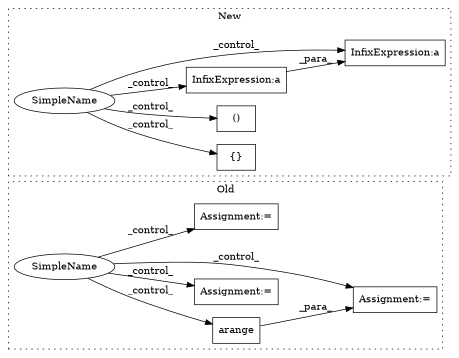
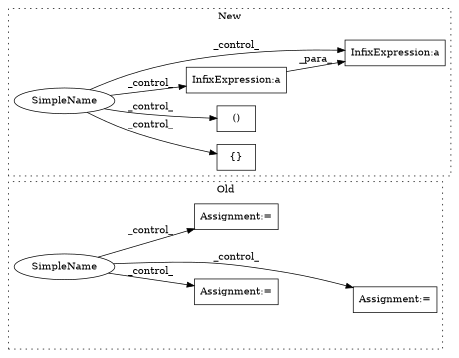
(236, 330) -> none
